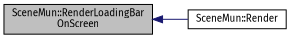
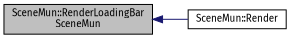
(78, 19) -> (78, 19)
